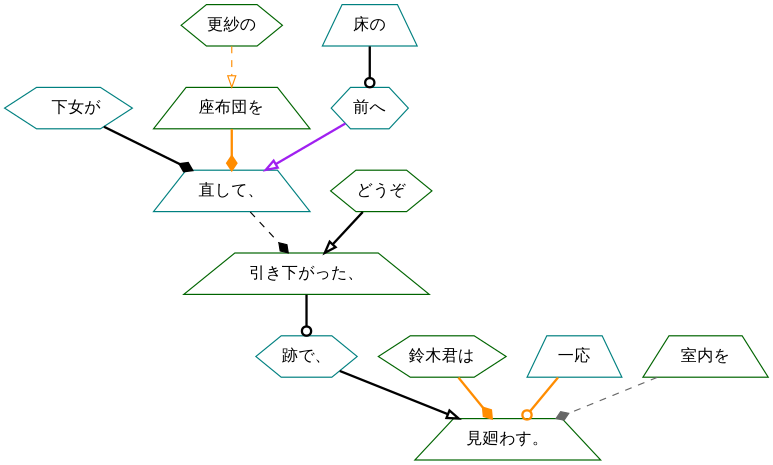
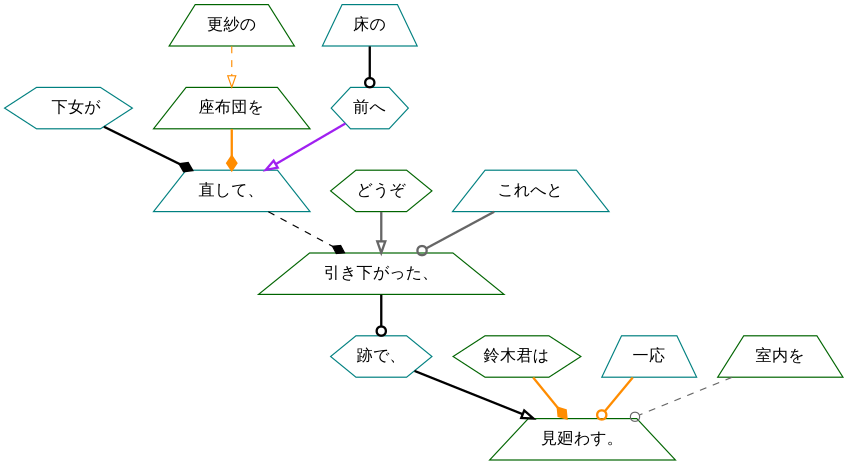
(232, 25) -> (232, 25)
none -> (531, 191)
(348, 228) -> (381, 227)
(613, 395) -> (686, 396)
